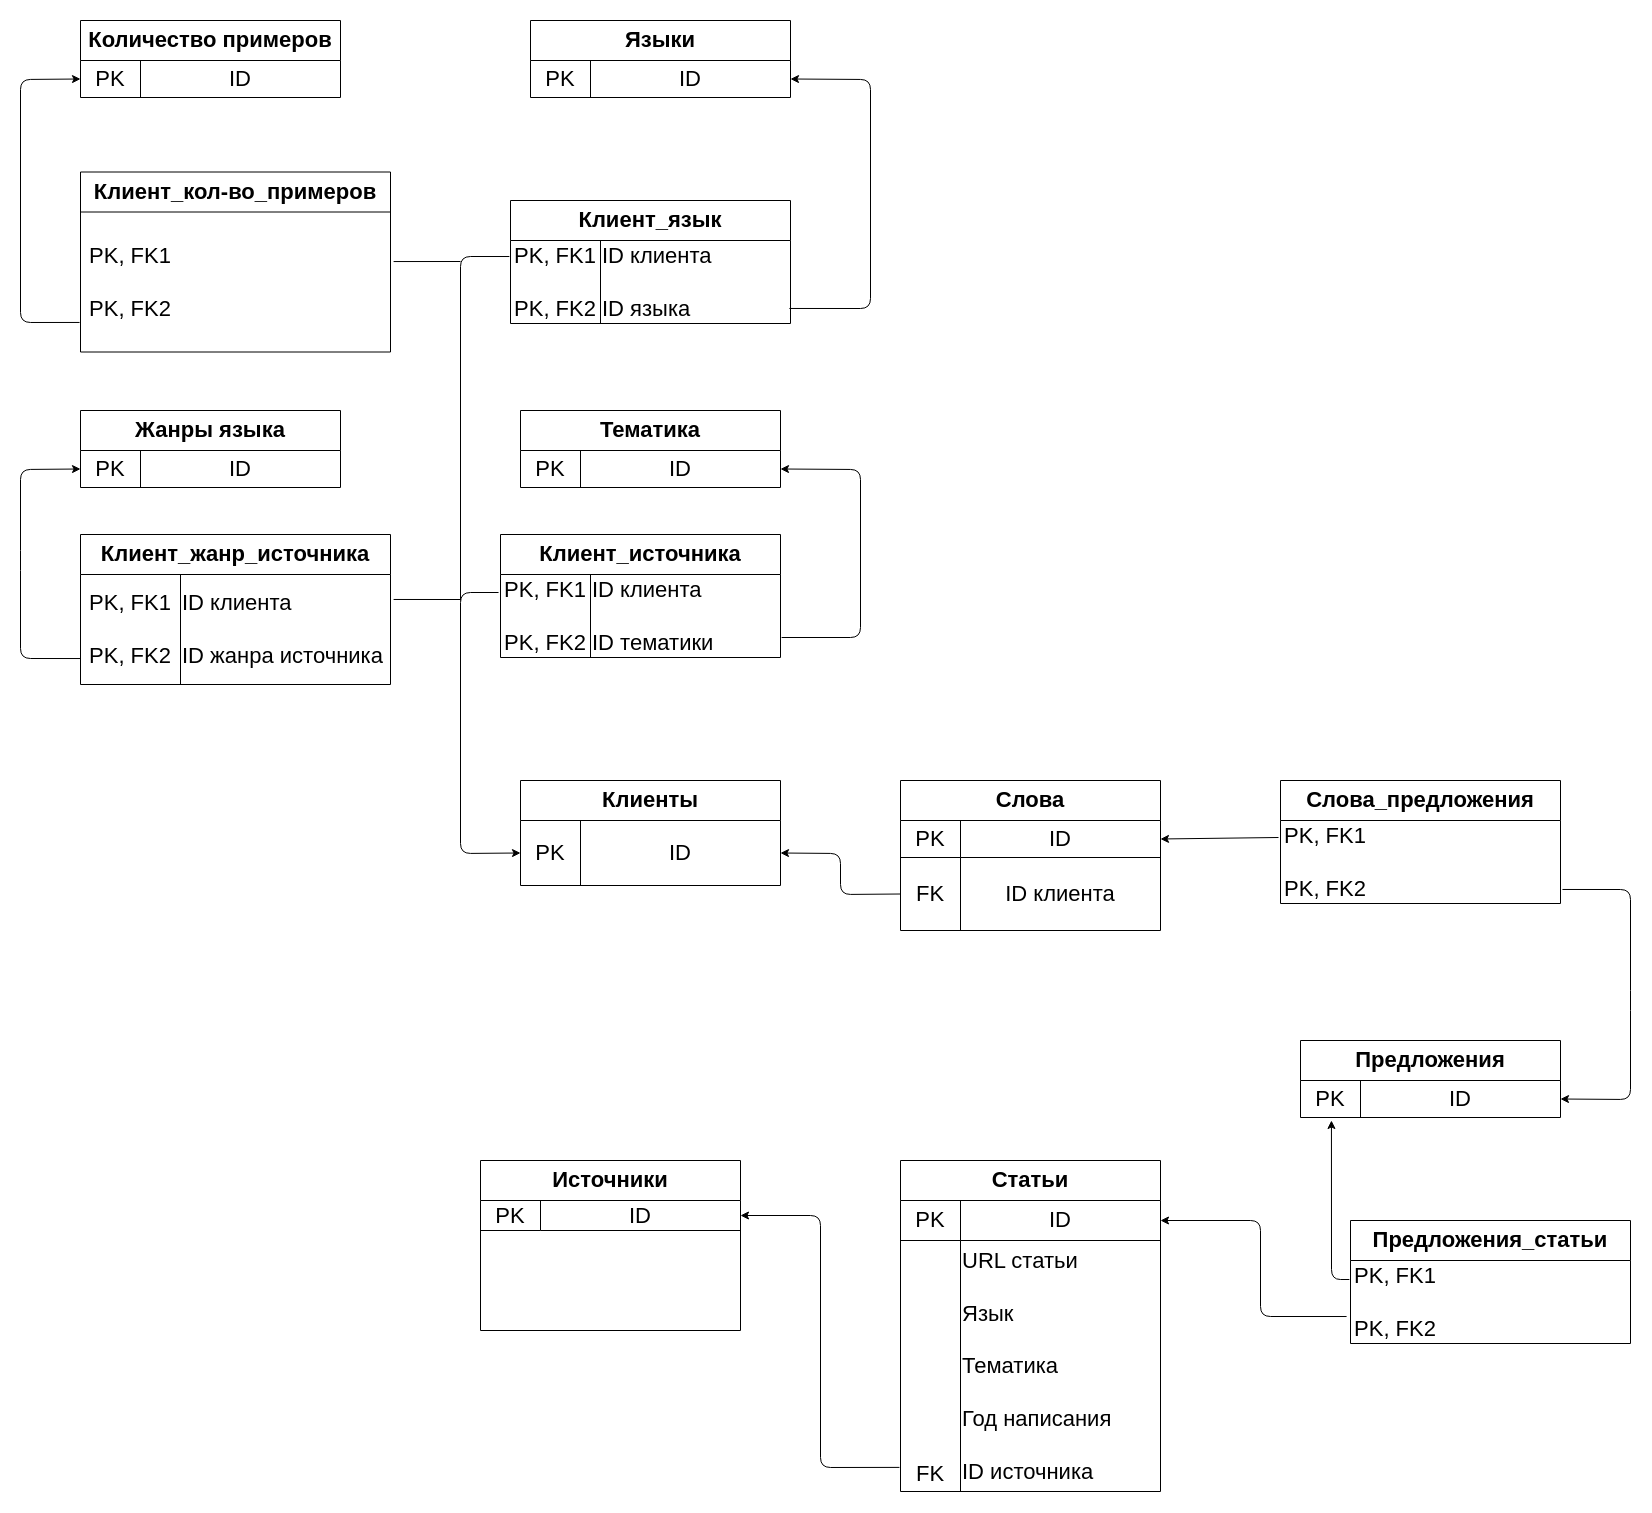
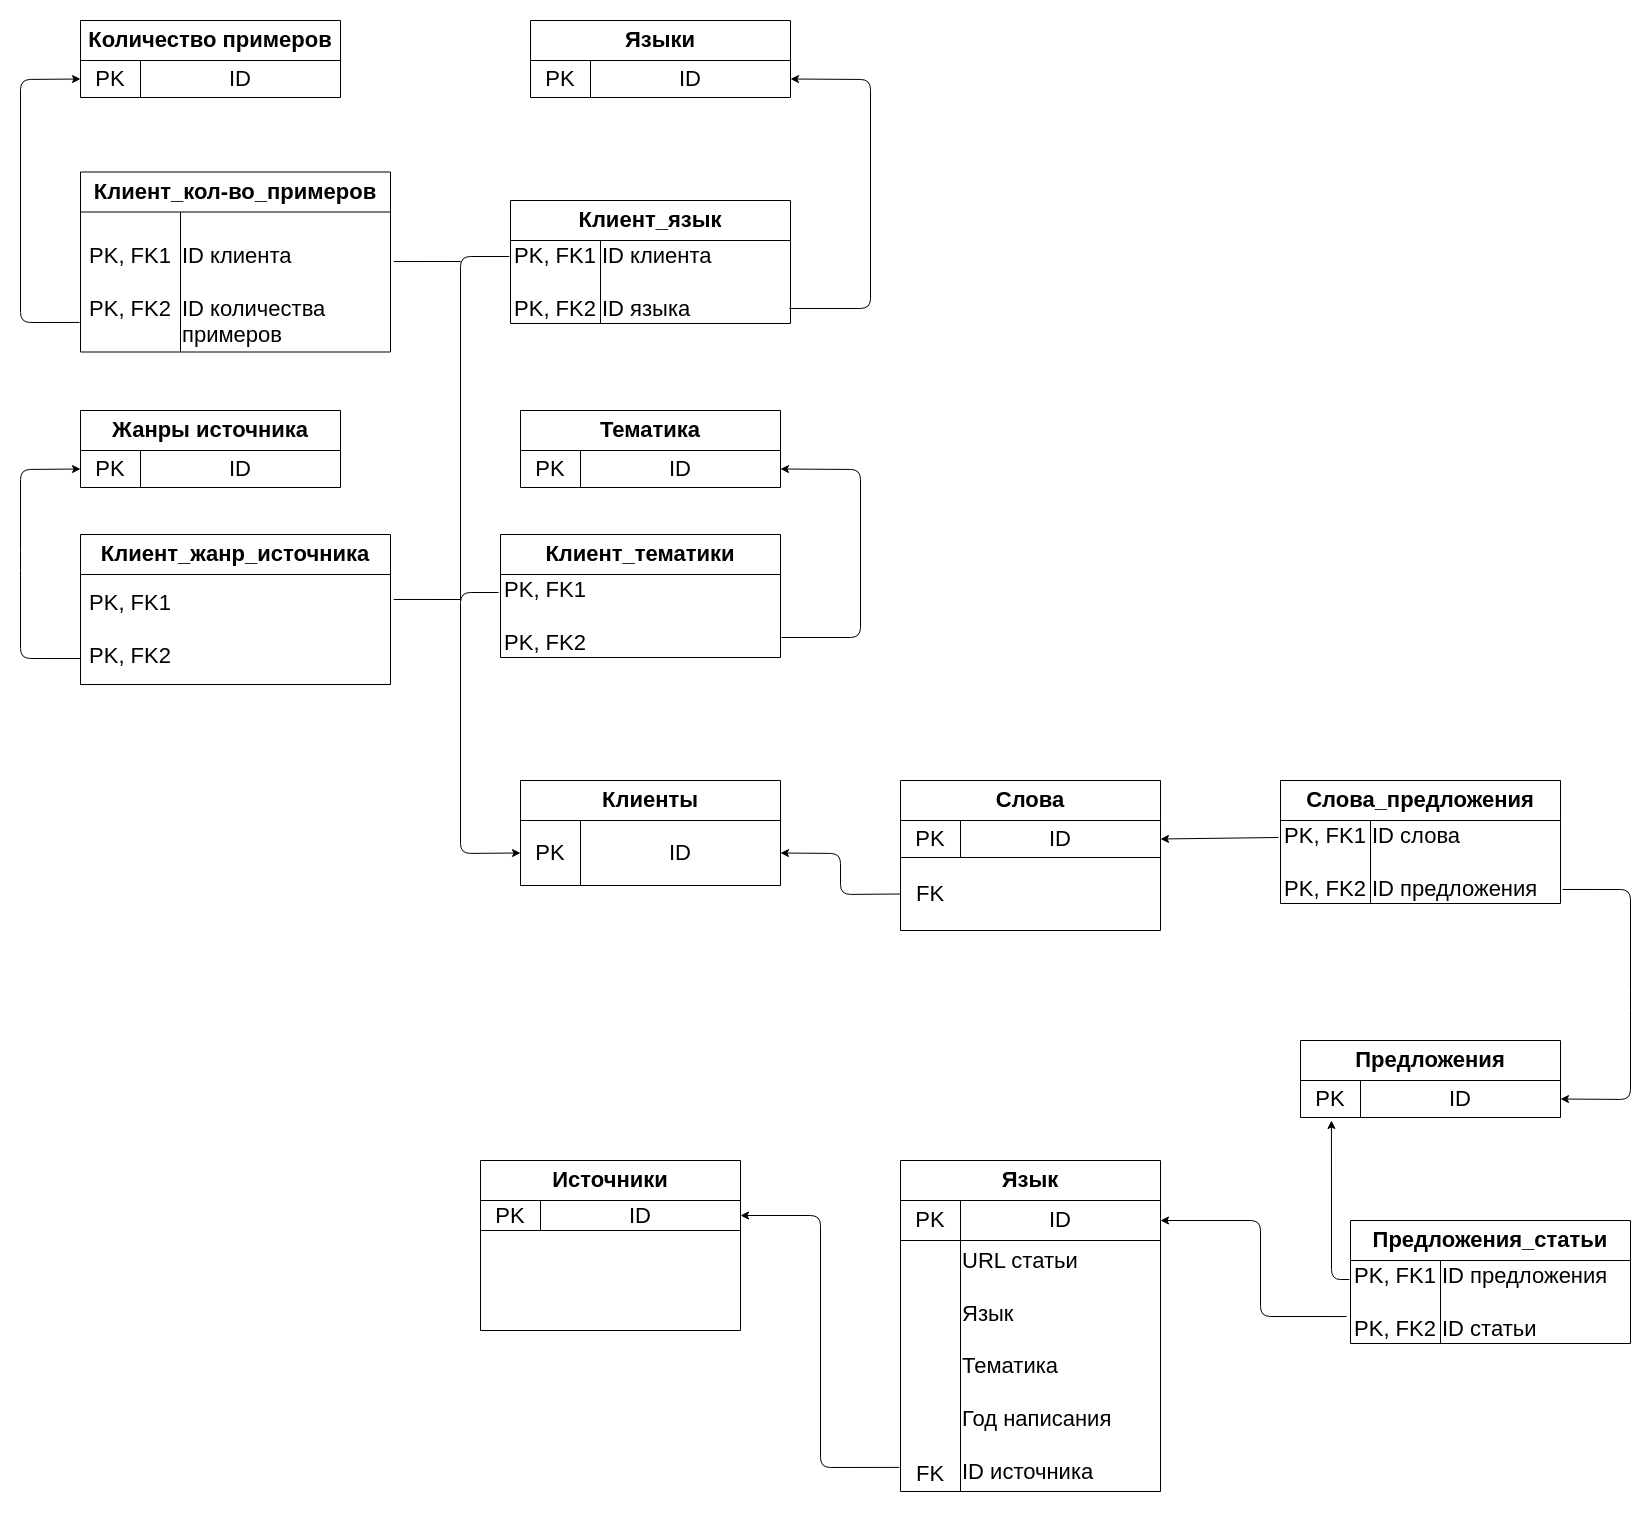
none -> (286, 282)
(211, 431) -> (211, 431)
(641, 555) -> (641, 555)
(686, 616) -> none
(286, 630) -> none
none -> (1466, 862)
(1061, 894) -> none
(1031, 1181) -> (1031, 1181)
none -> (1536, 1302)
